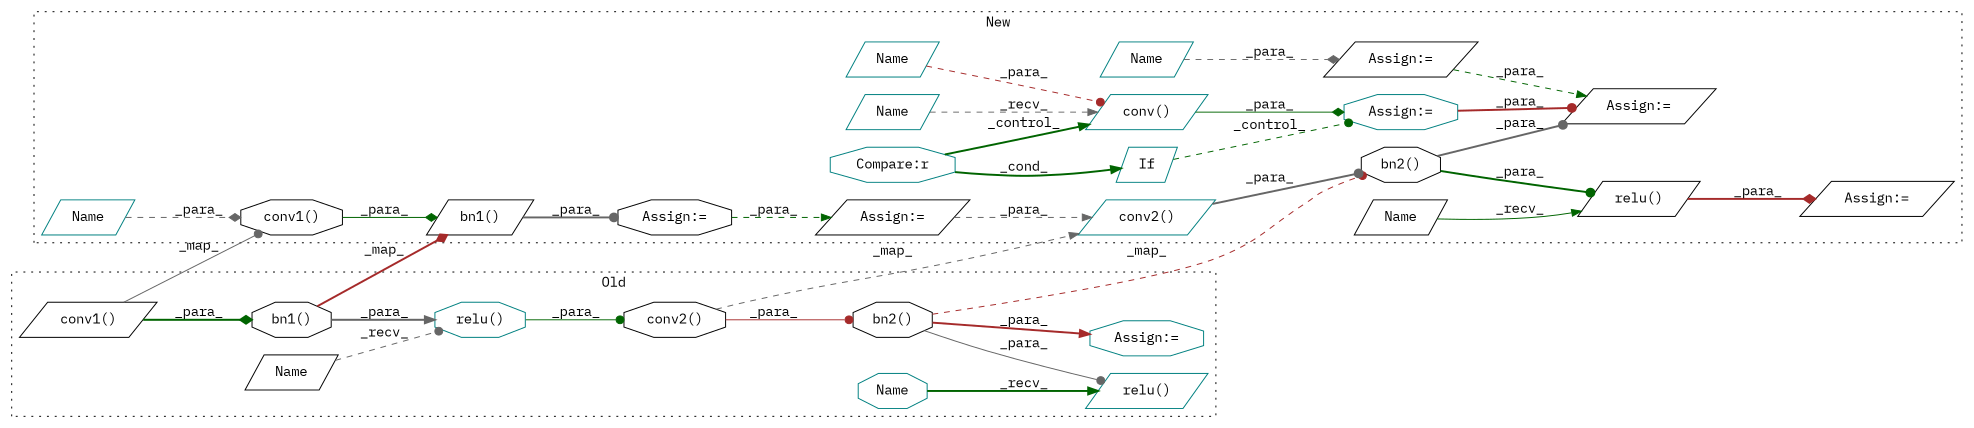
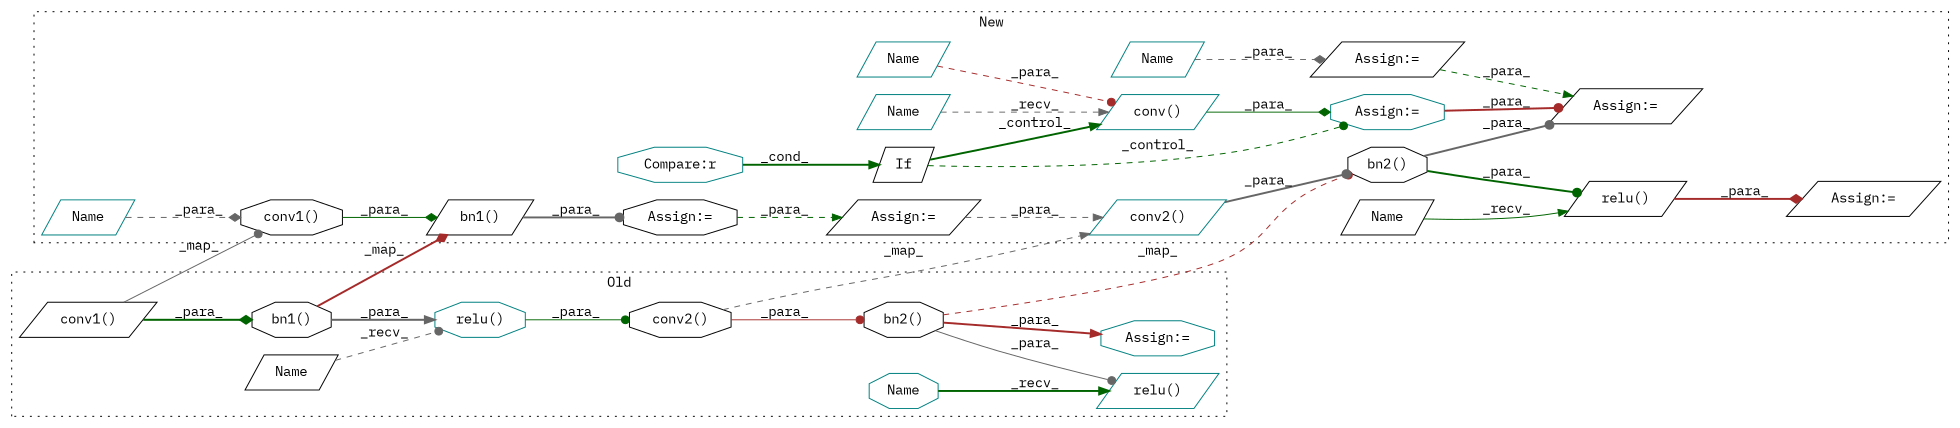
(1012, 141) -> (1010, 143)
(1147, 165) -> (904, 165)
